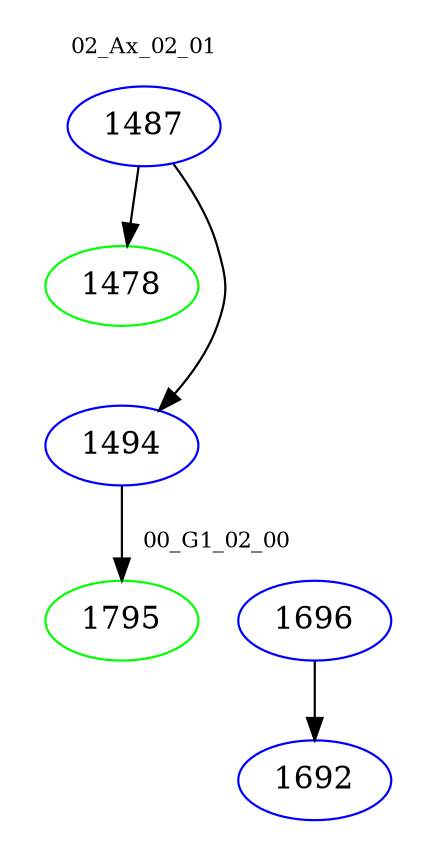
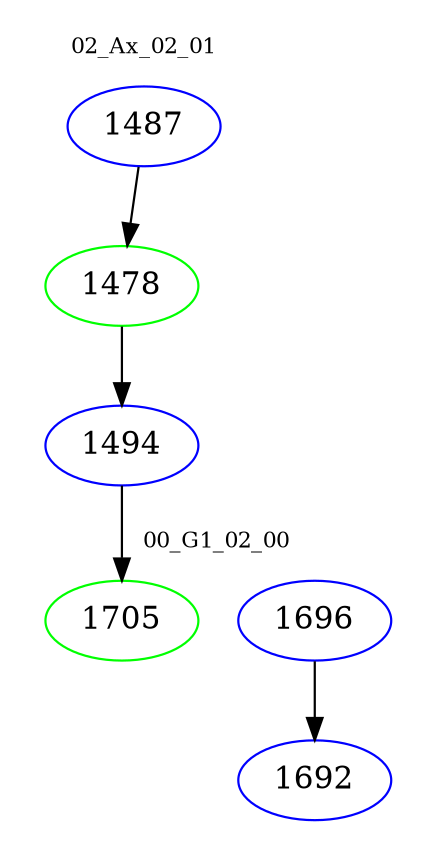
(225, 280) -> (122, 355)
(122, 621) -> (122, 621)
